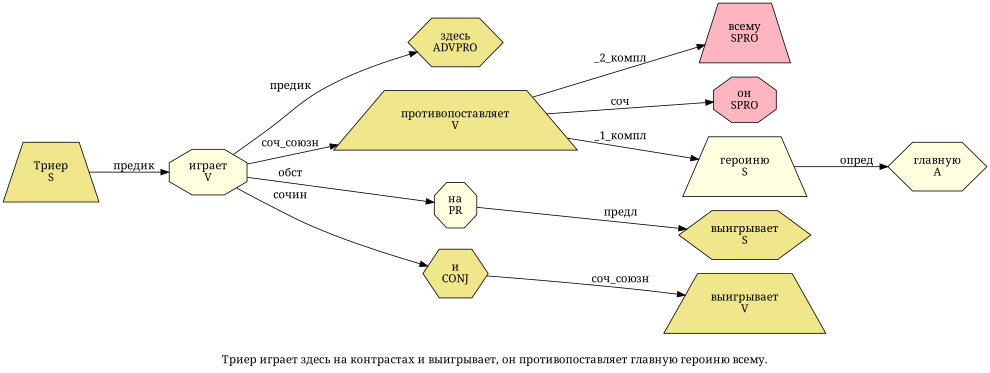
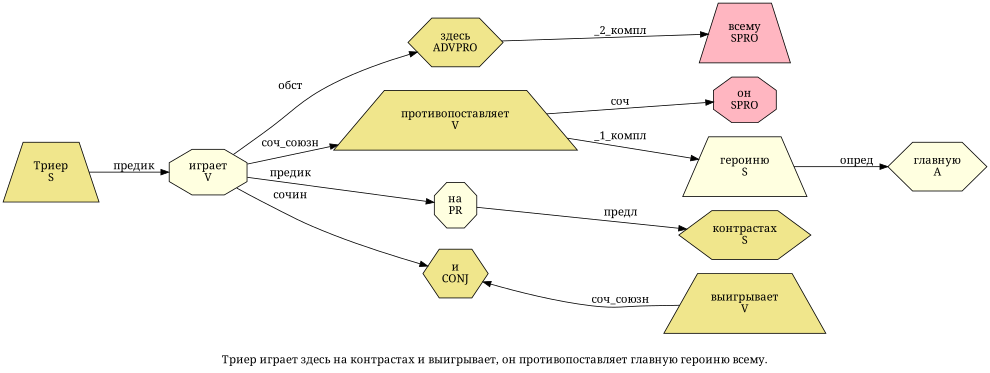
(615, 72) -> (601, 38)
(290, 86) -> (290, 86)
(290, 173) -> (290, 173)
(745, 235) -> (745, 235)
(582, 284) -> (584, 305)
